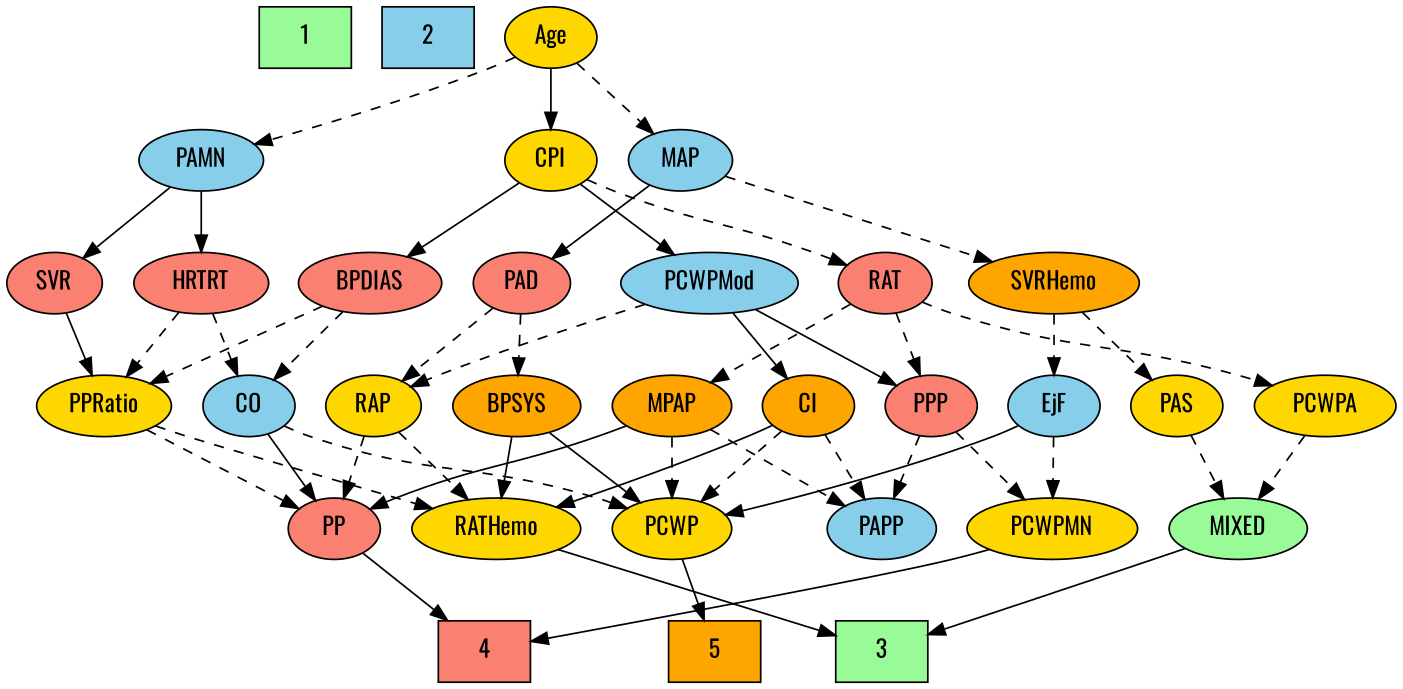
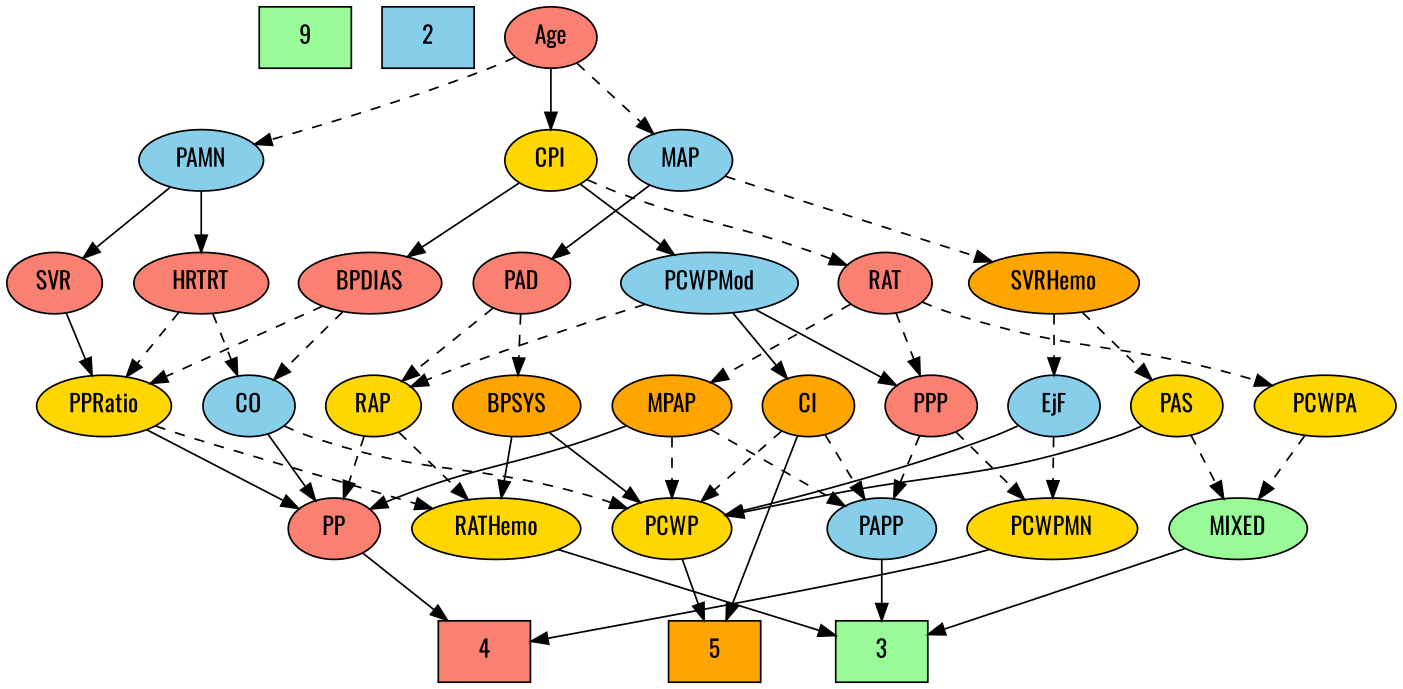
(305, 38) -> (305, 38)
(551, 38) -> (551, 38)
(683, 462) -> (765, 520)
(215, 465) -> (215, 465)
none -> (944, 476)
none -> (882, 585)
